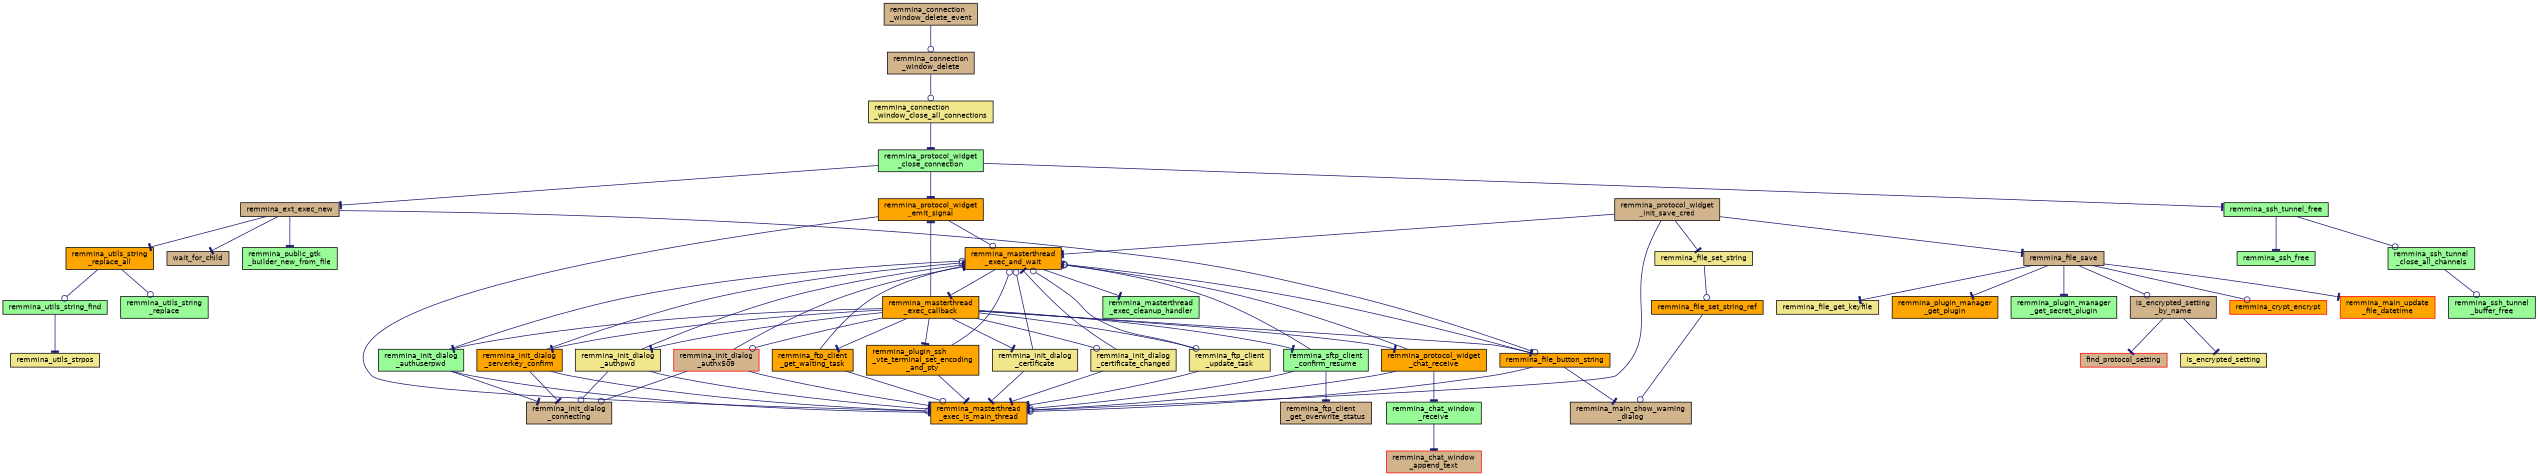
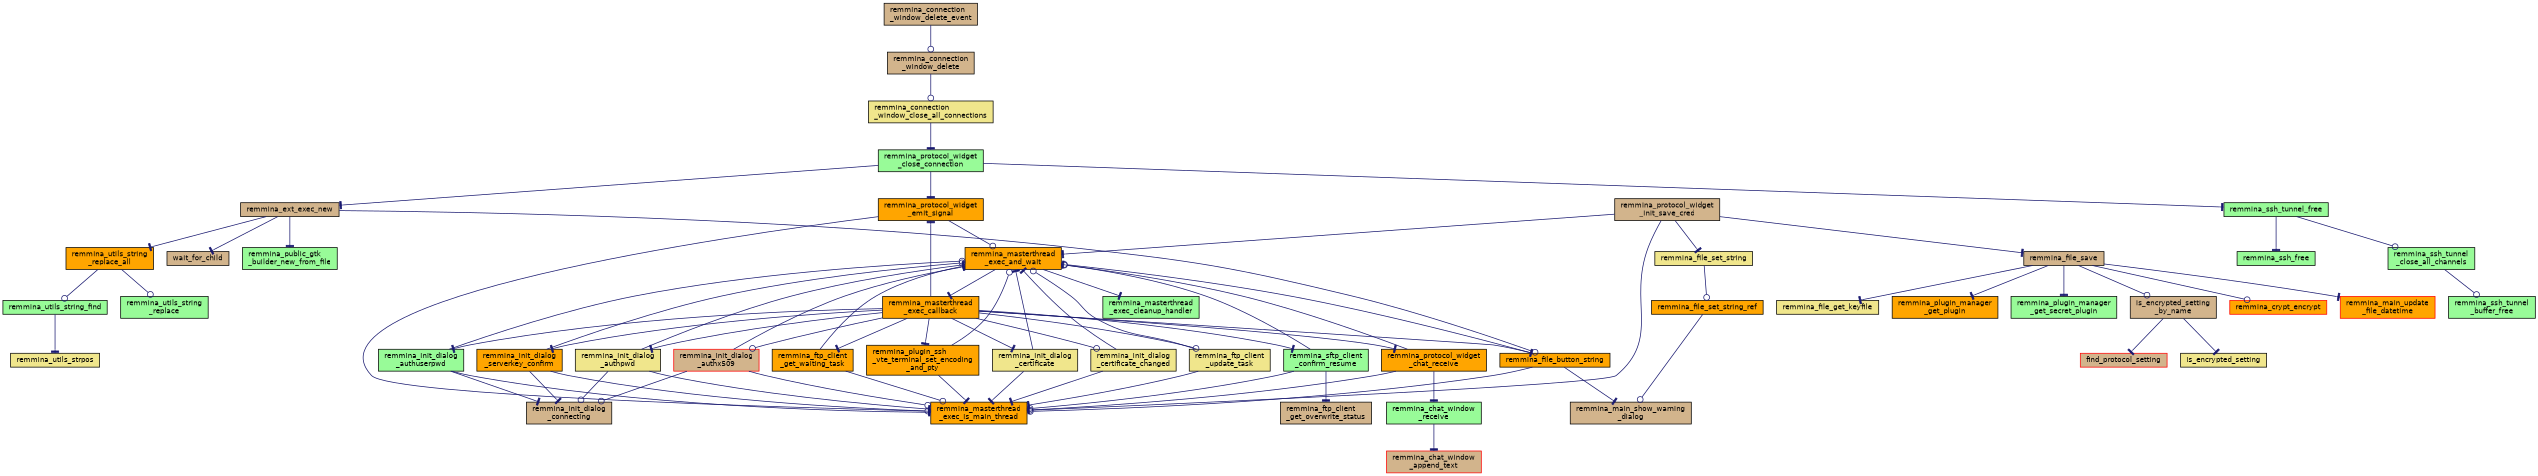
(1024, 309) -> (1024, 307)
(837, 390) -> (836, 390)
